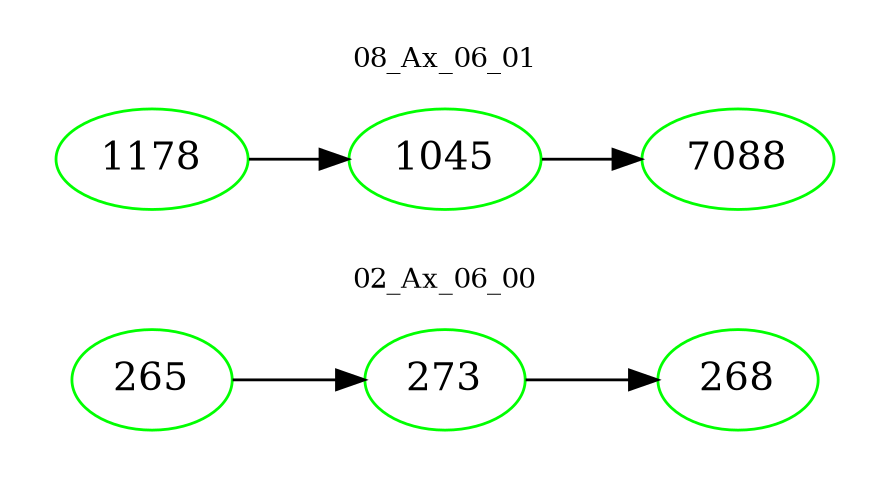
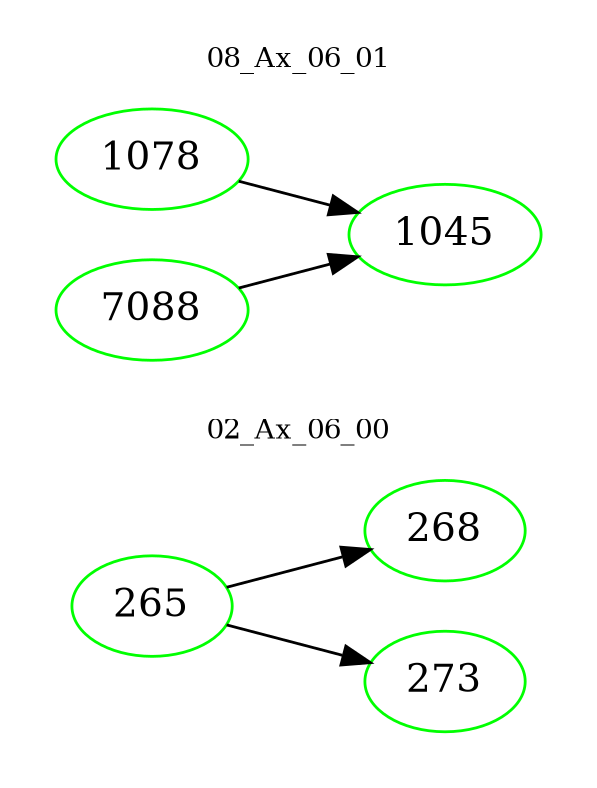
(152, 159) -> (152, 159)
(577, 159) -> (285, 276)
(578, 380) -> (284, 572)
